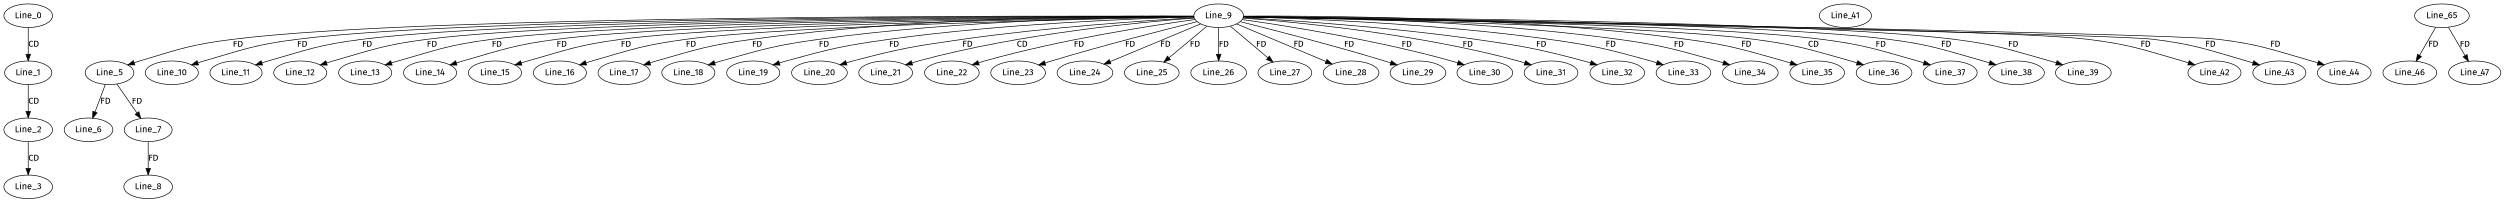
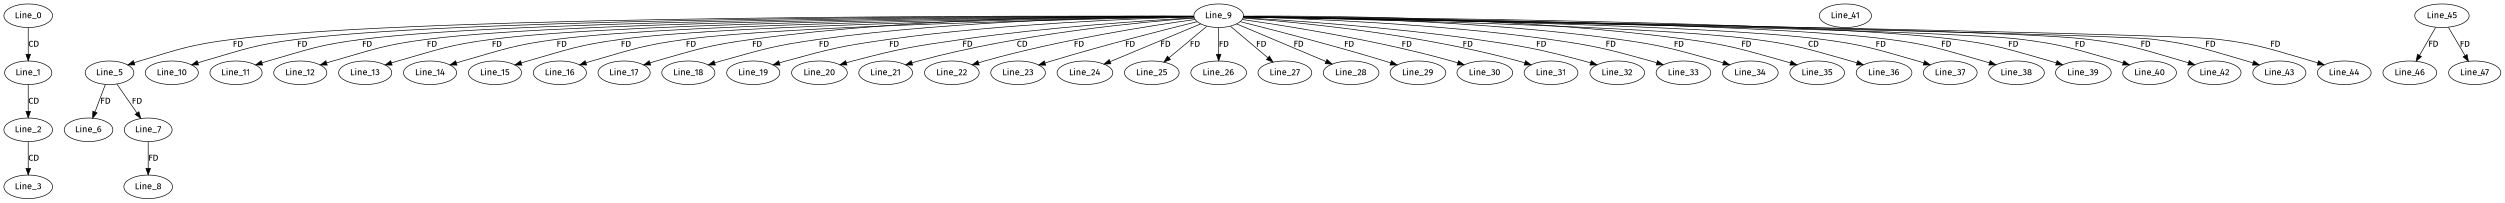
(2442, 16) -> (2442, 16)
none -> (2150, 73)
